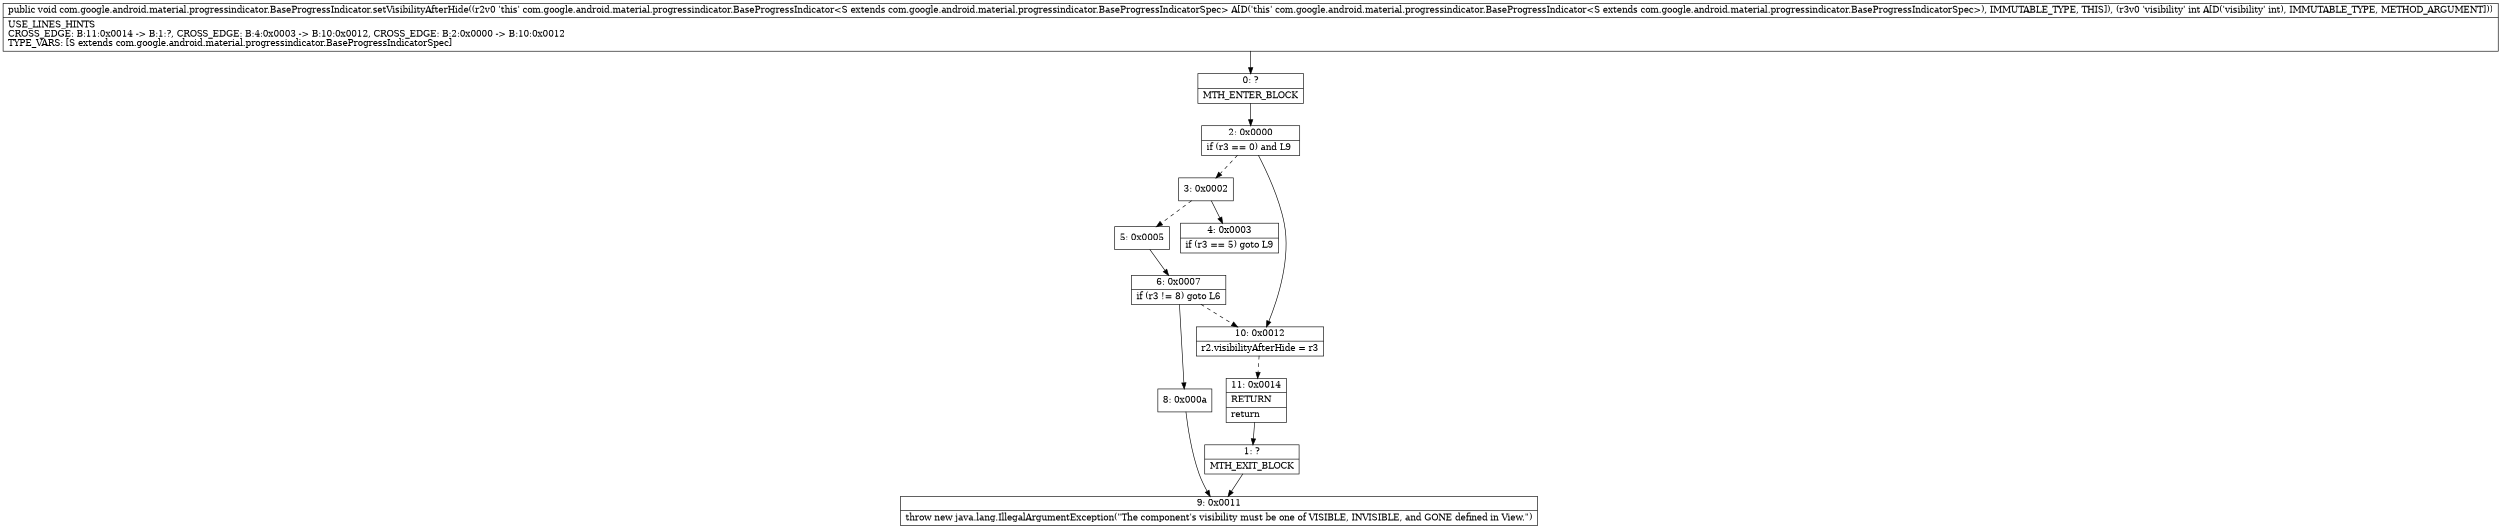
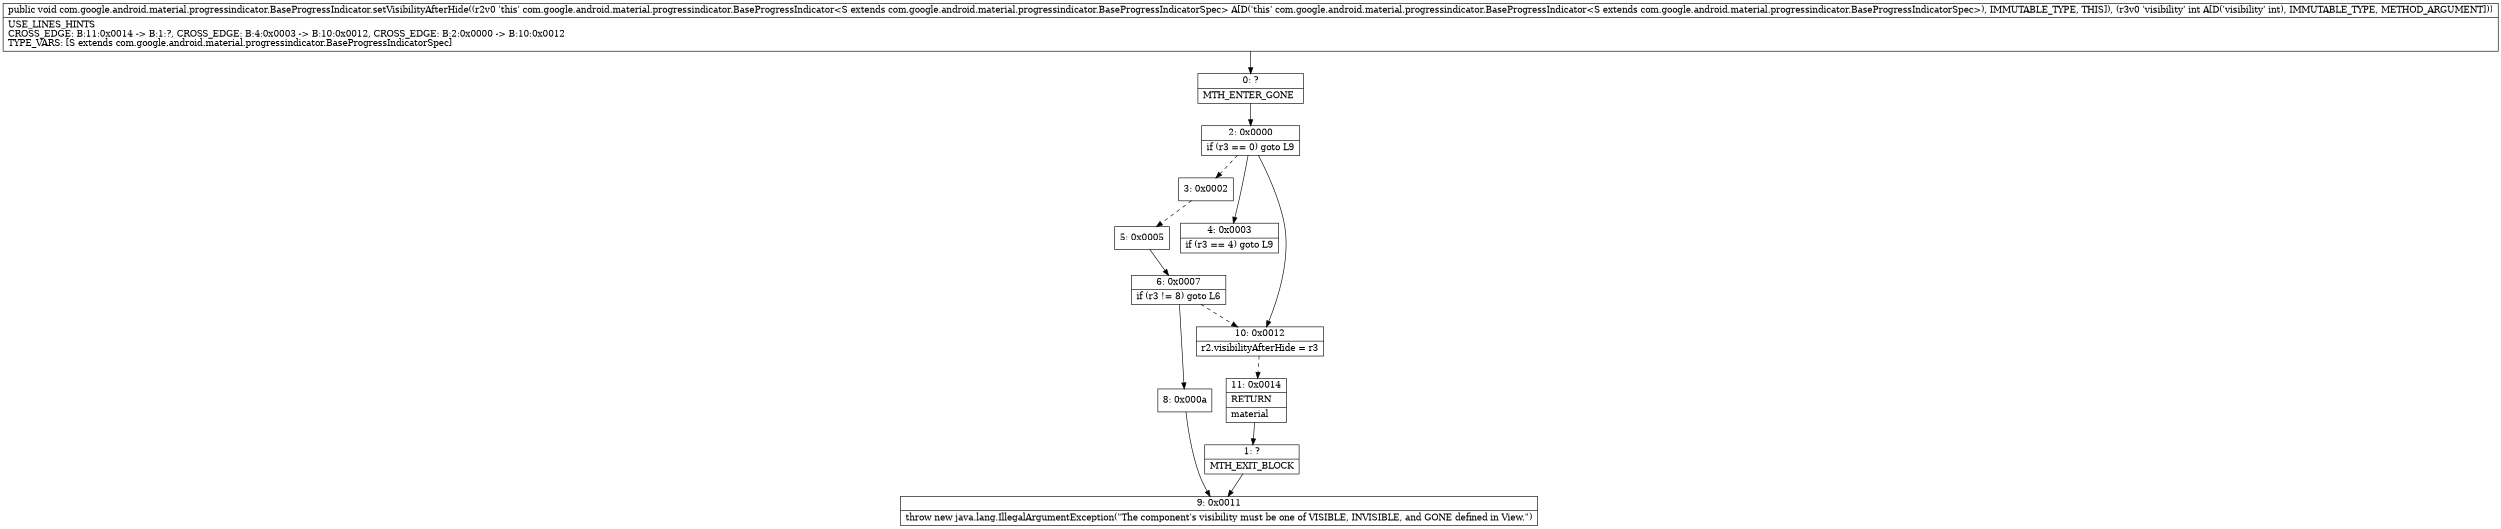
(1251, 96) -> (1248, 96)
(1249, 148) -> (1251, 148)
(1216, 209) -> (1242, 186)
(1230, 245) -> (1230, 245)
(1245, 415) -> (1250, 415)
